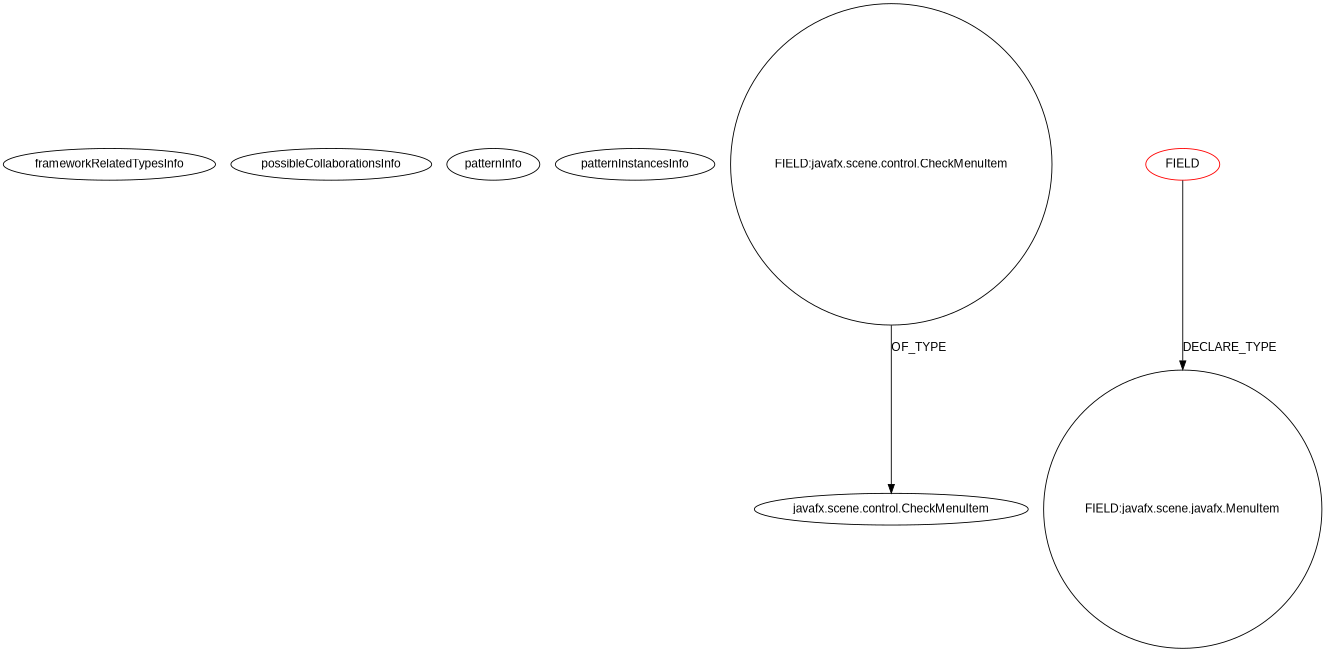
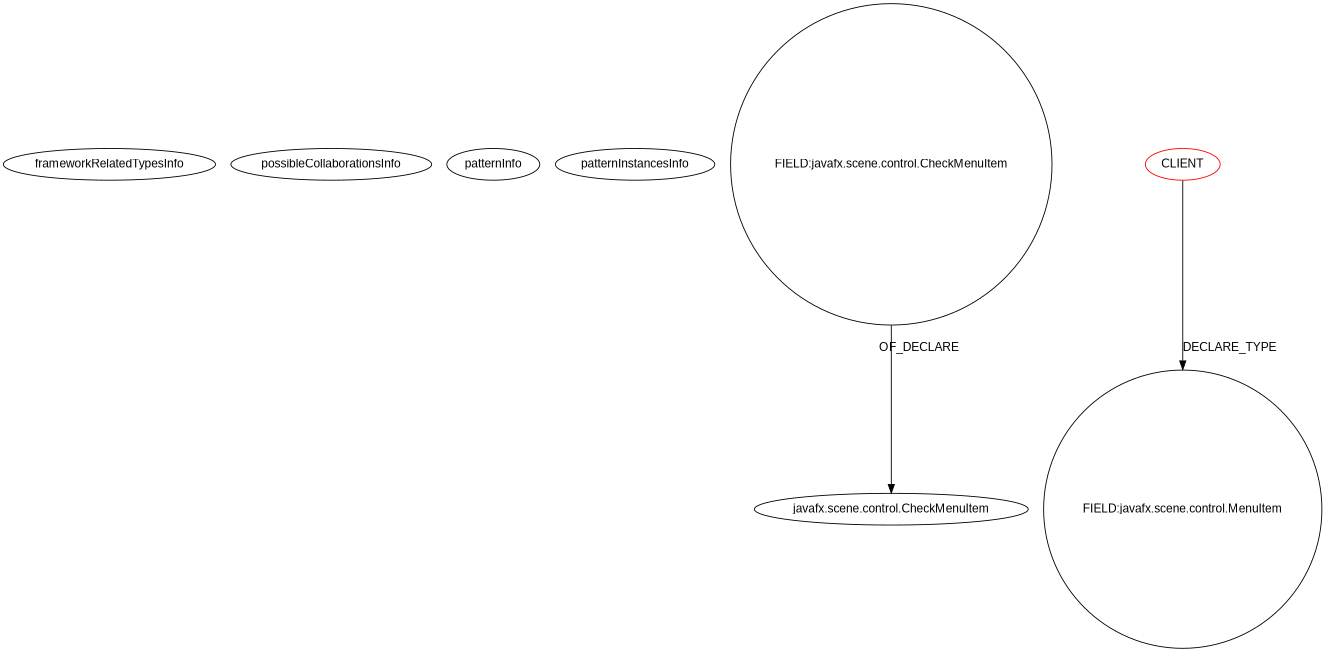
(1183, 164) -> (1183, 164)
(919, 348) -> (919, 348)
(1183, 509) -> (1183, 509)
